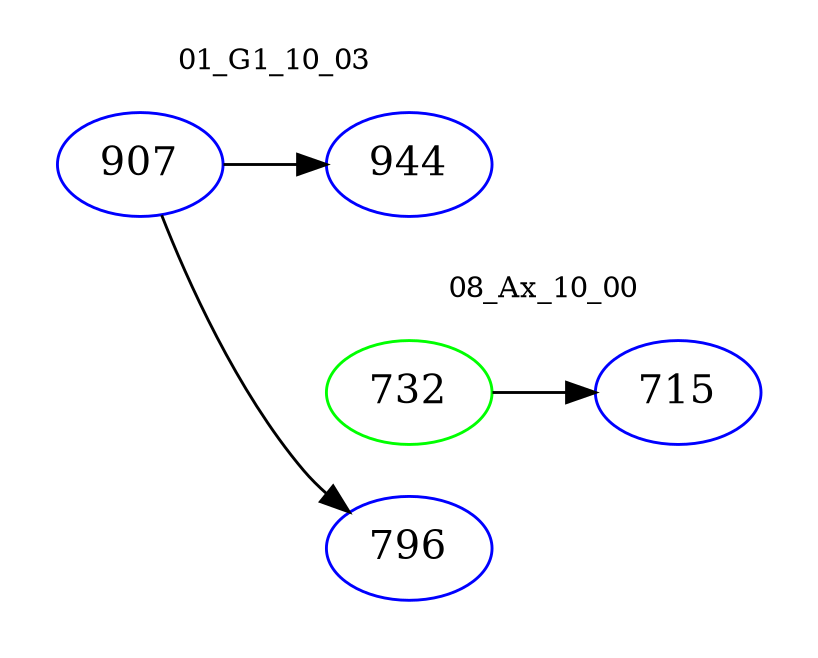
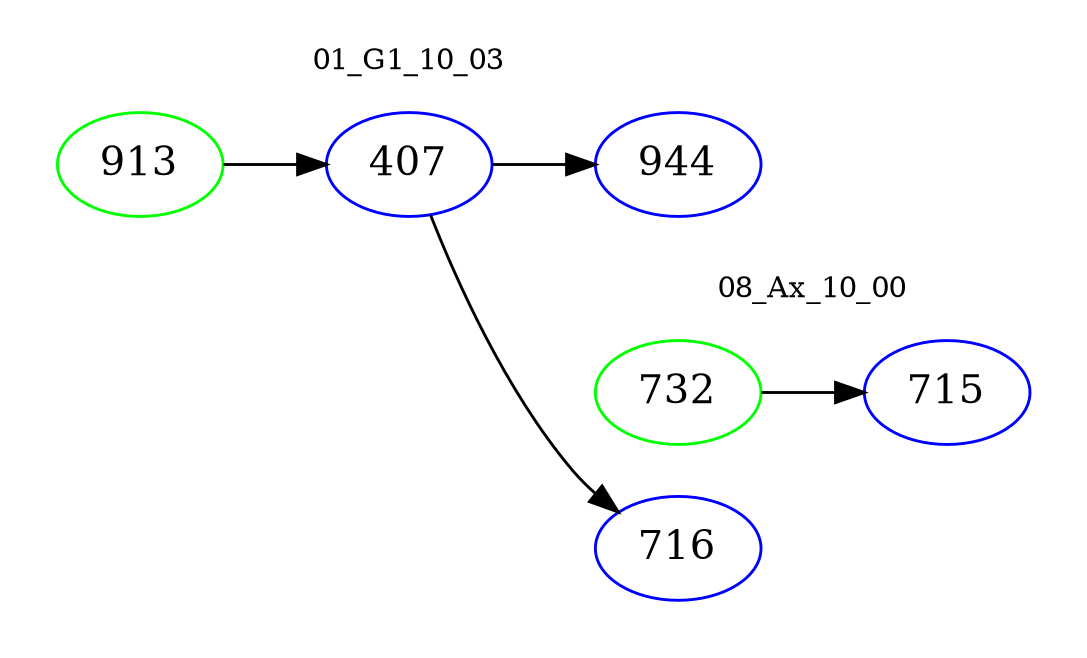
none -> (140, 165)
(140, 165) -> (409, 165)
(409, 548) -> (678, 548)
